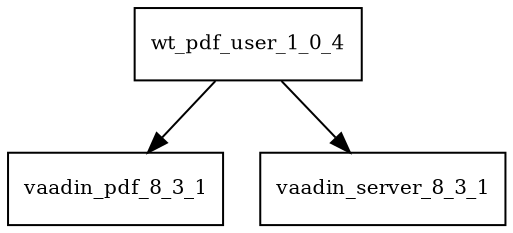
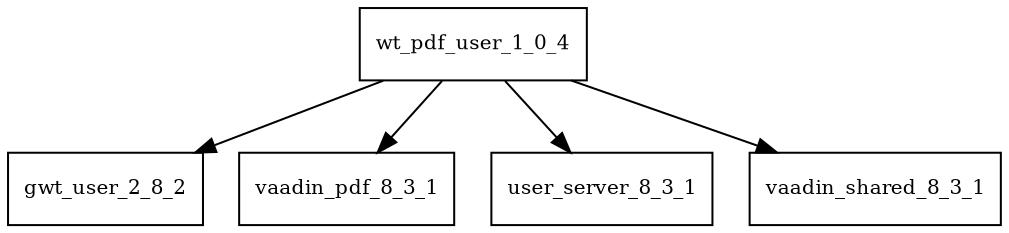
none -> (106, 189)
(383, 189) -> (602, 189)
none -> (875, 189)
